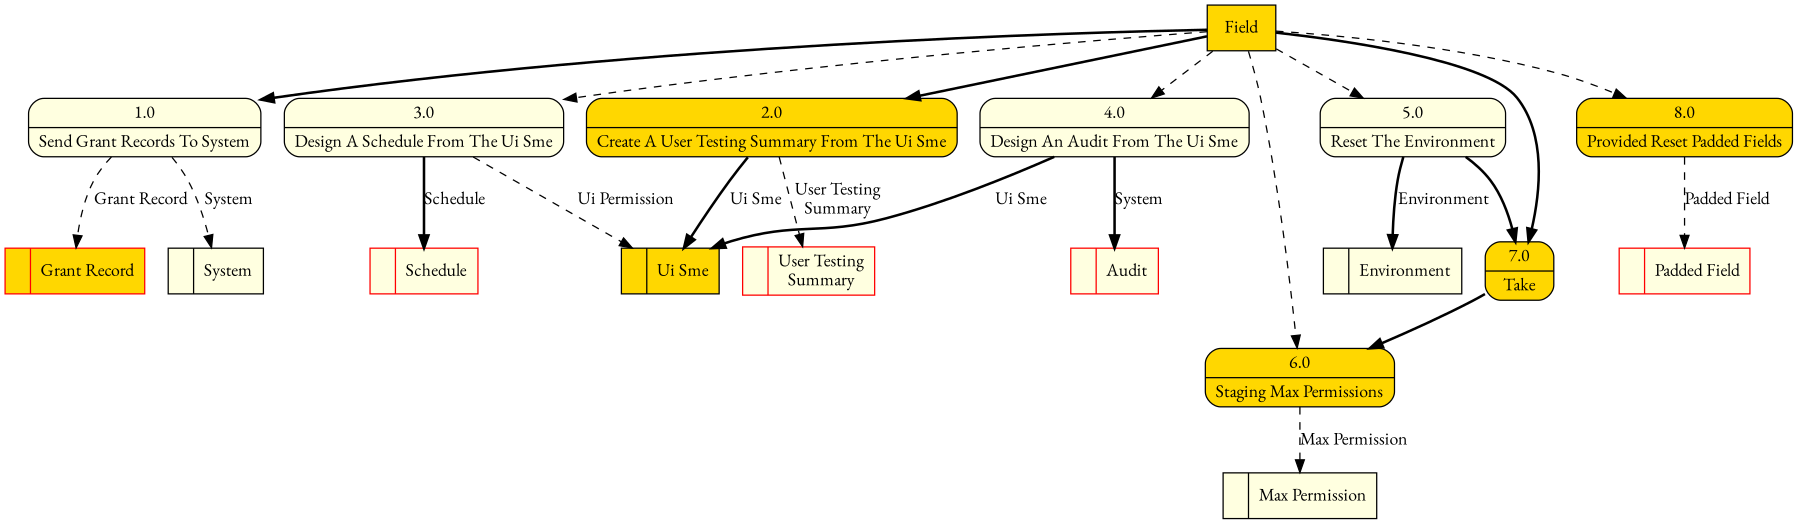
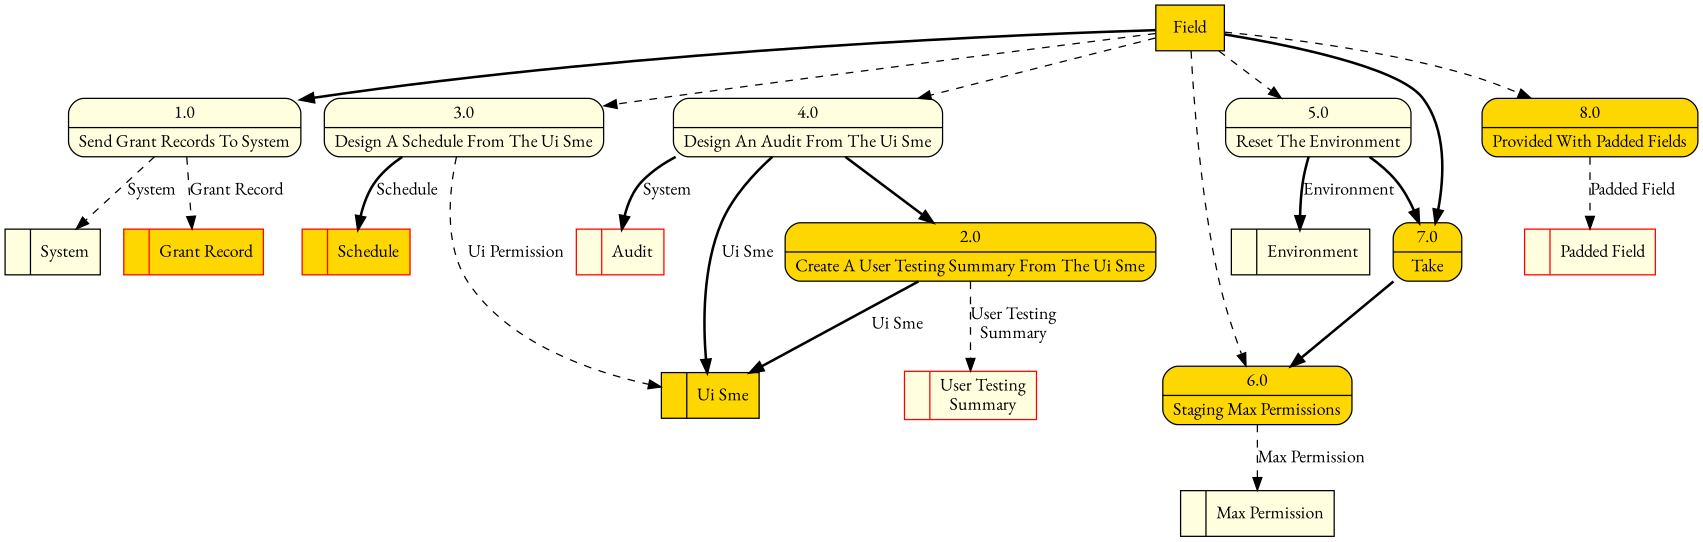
(1063, 66) -> (884, 186)
(1685, 142) -> (1590, 142)
(424, 271) -> (356, 252)
